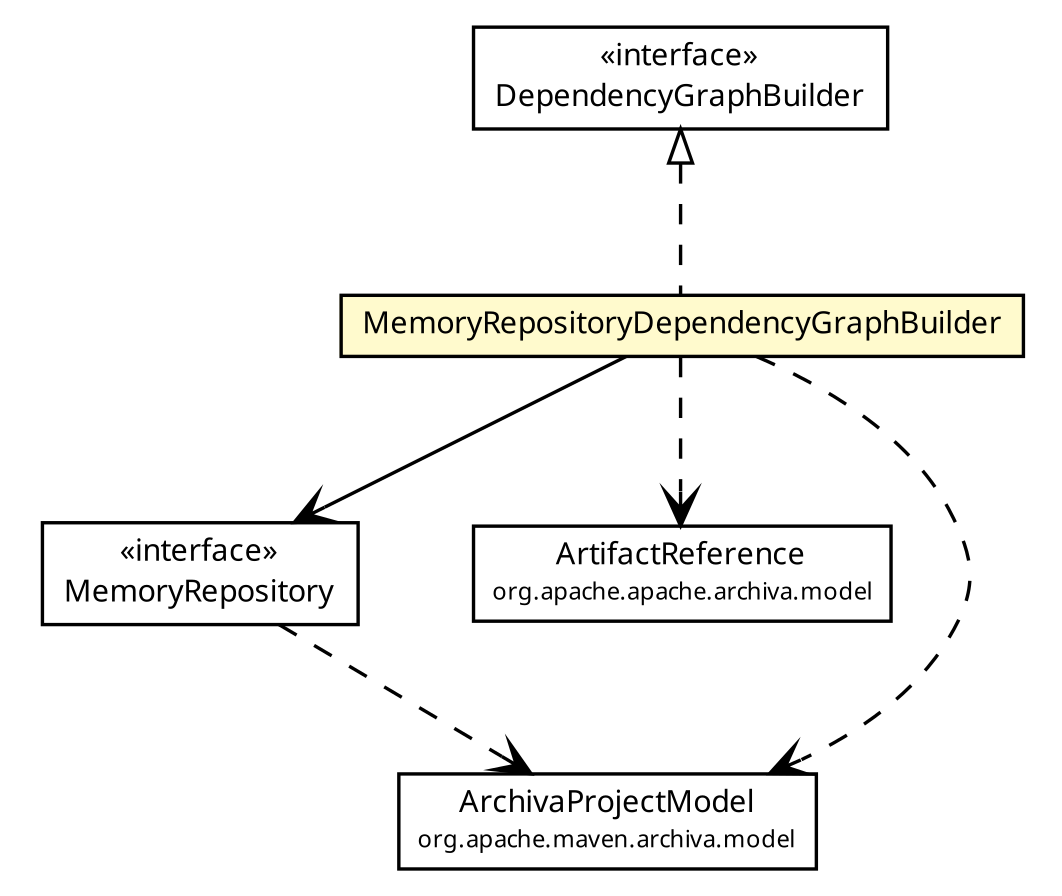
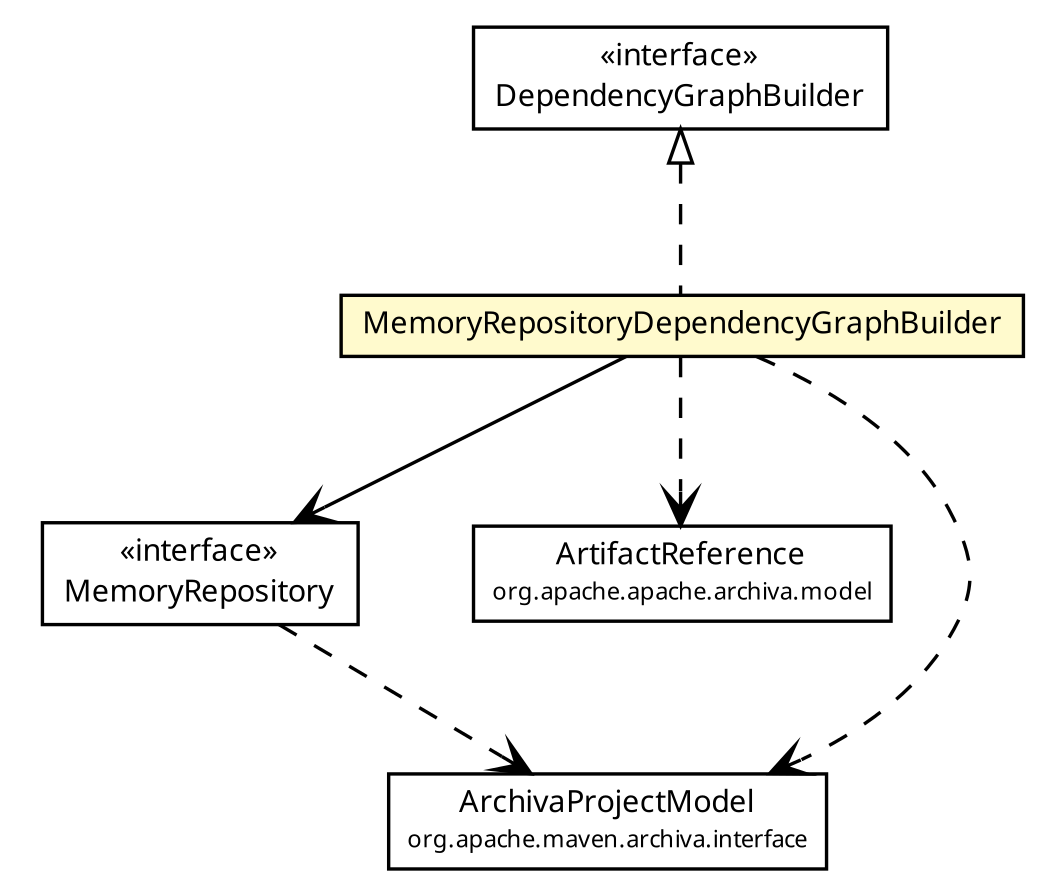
(608, 840) -> (608, 840)
